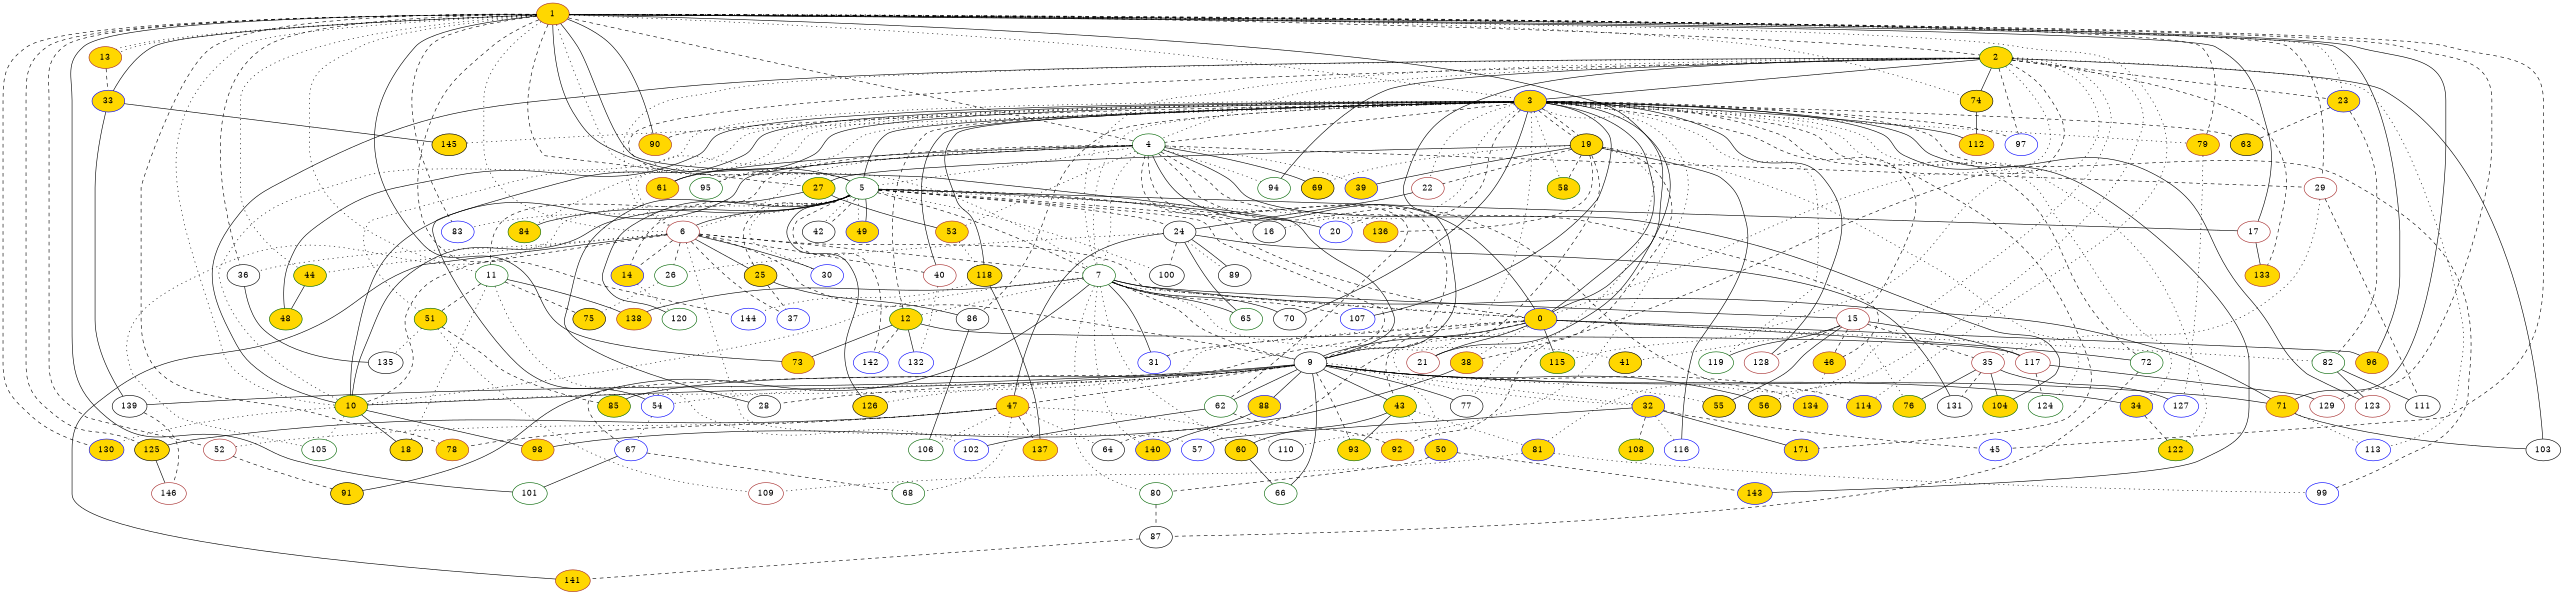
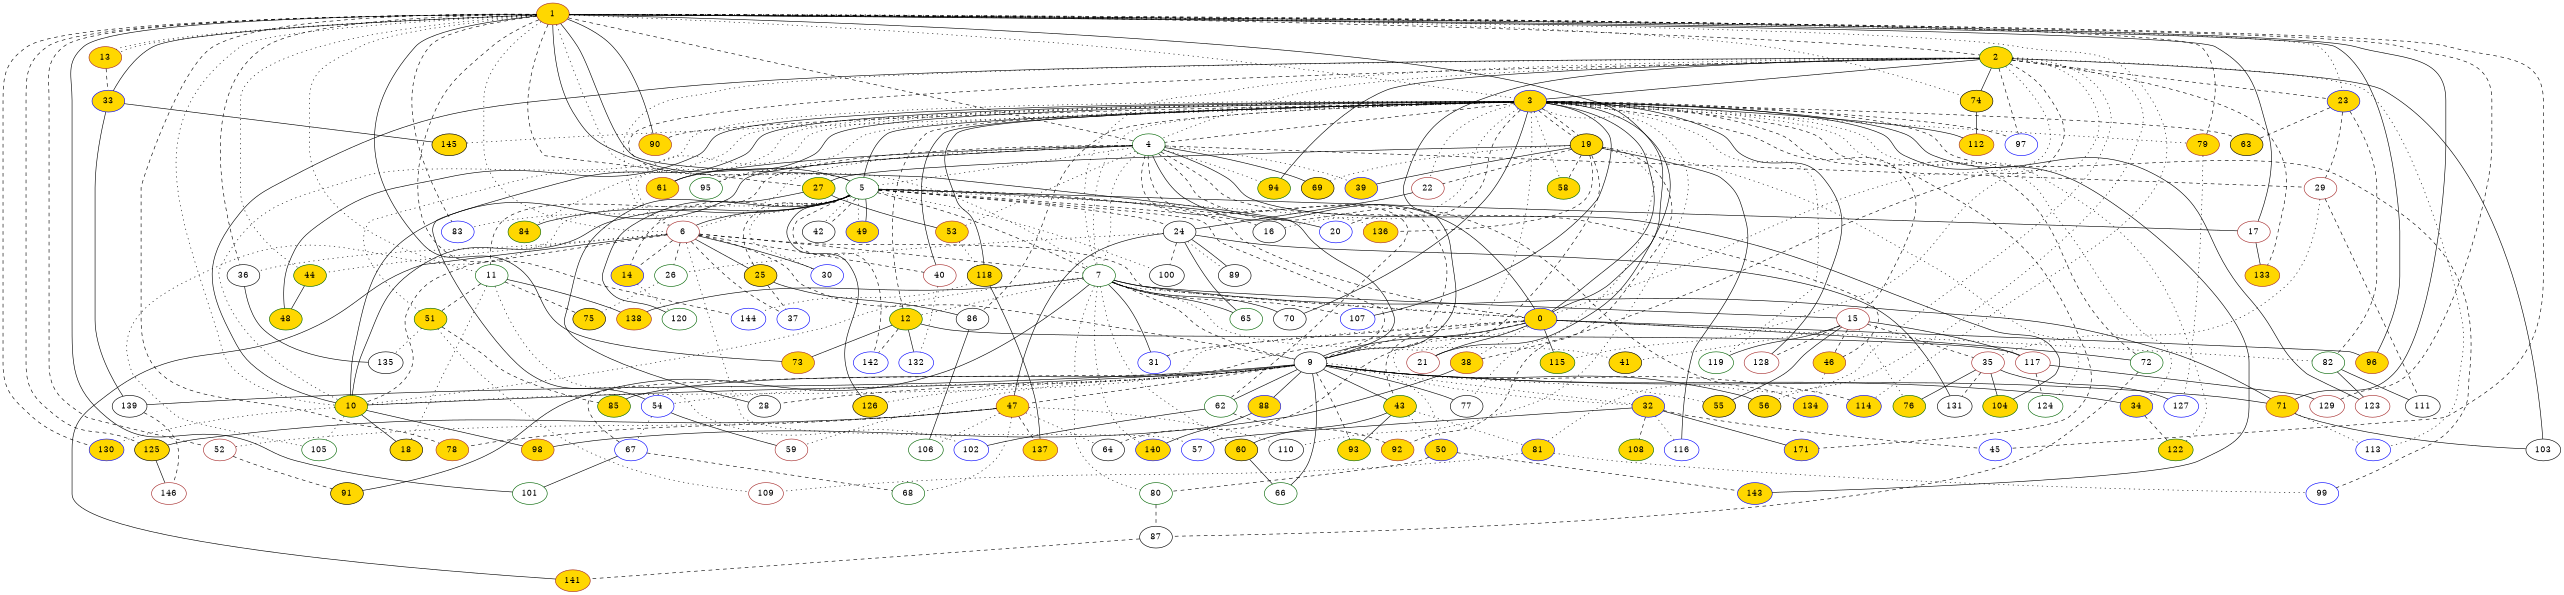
(1499, 20) -> (2337, 146)
(1274, 188) -> (1274, 188)
none -> (791, 450)
